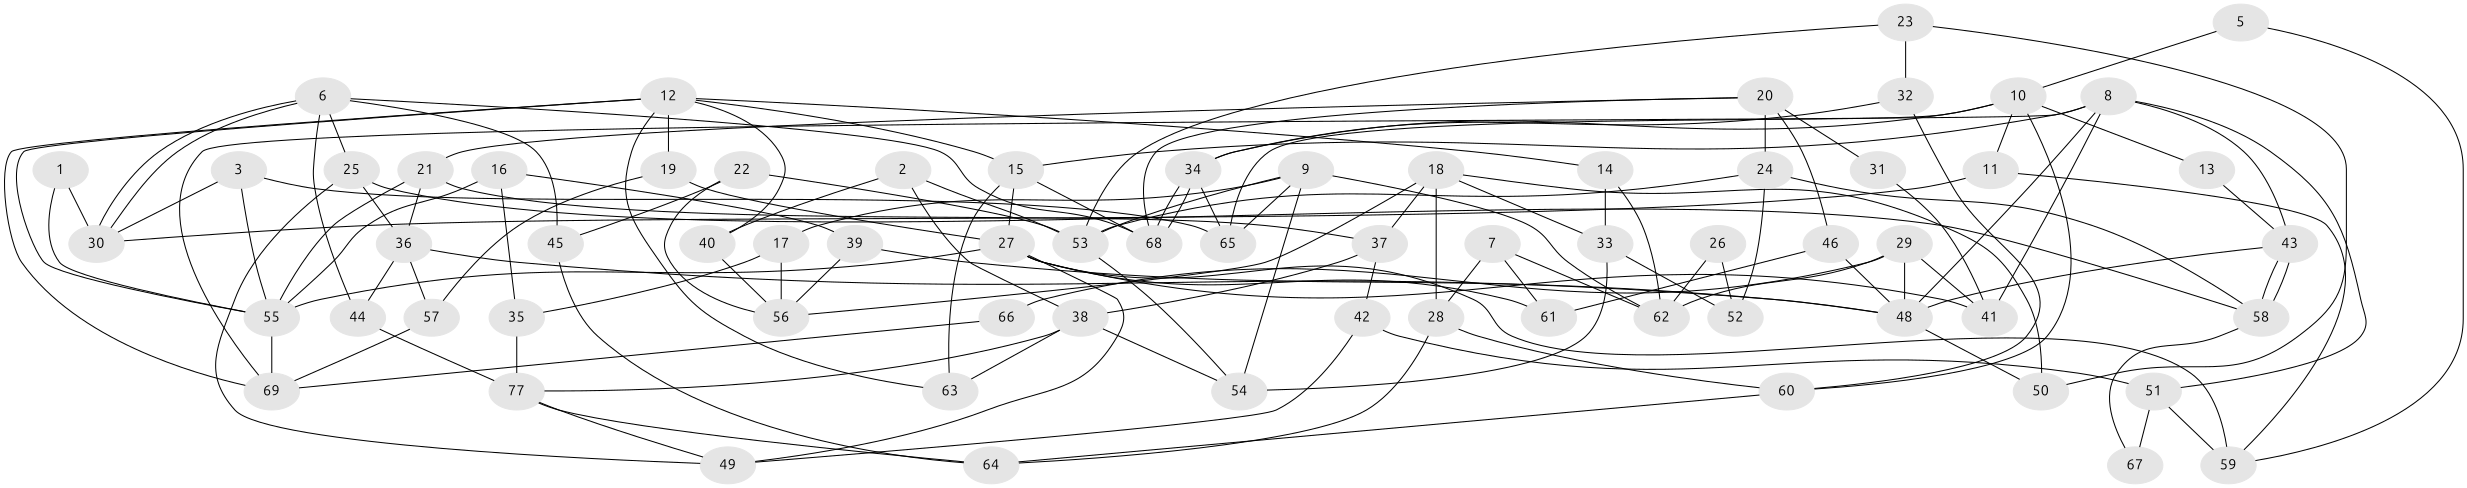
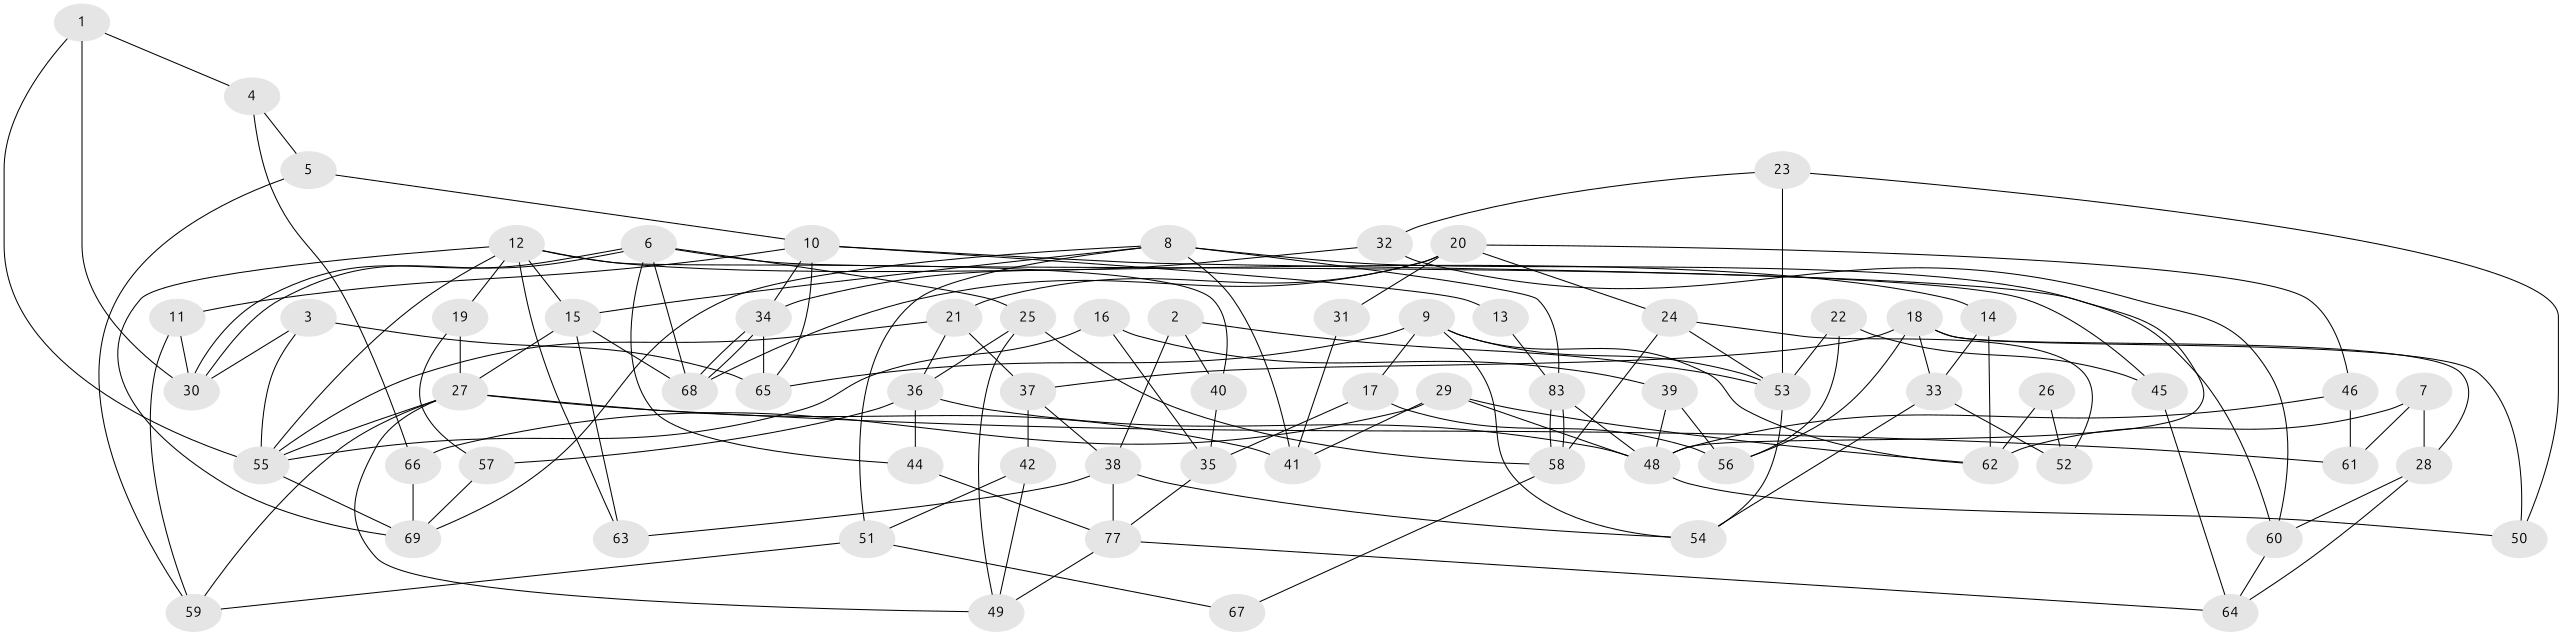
none -> (252, 96)
(2290, 244) -> (1557, 392)
(749, 285) -> (1214, 428)
